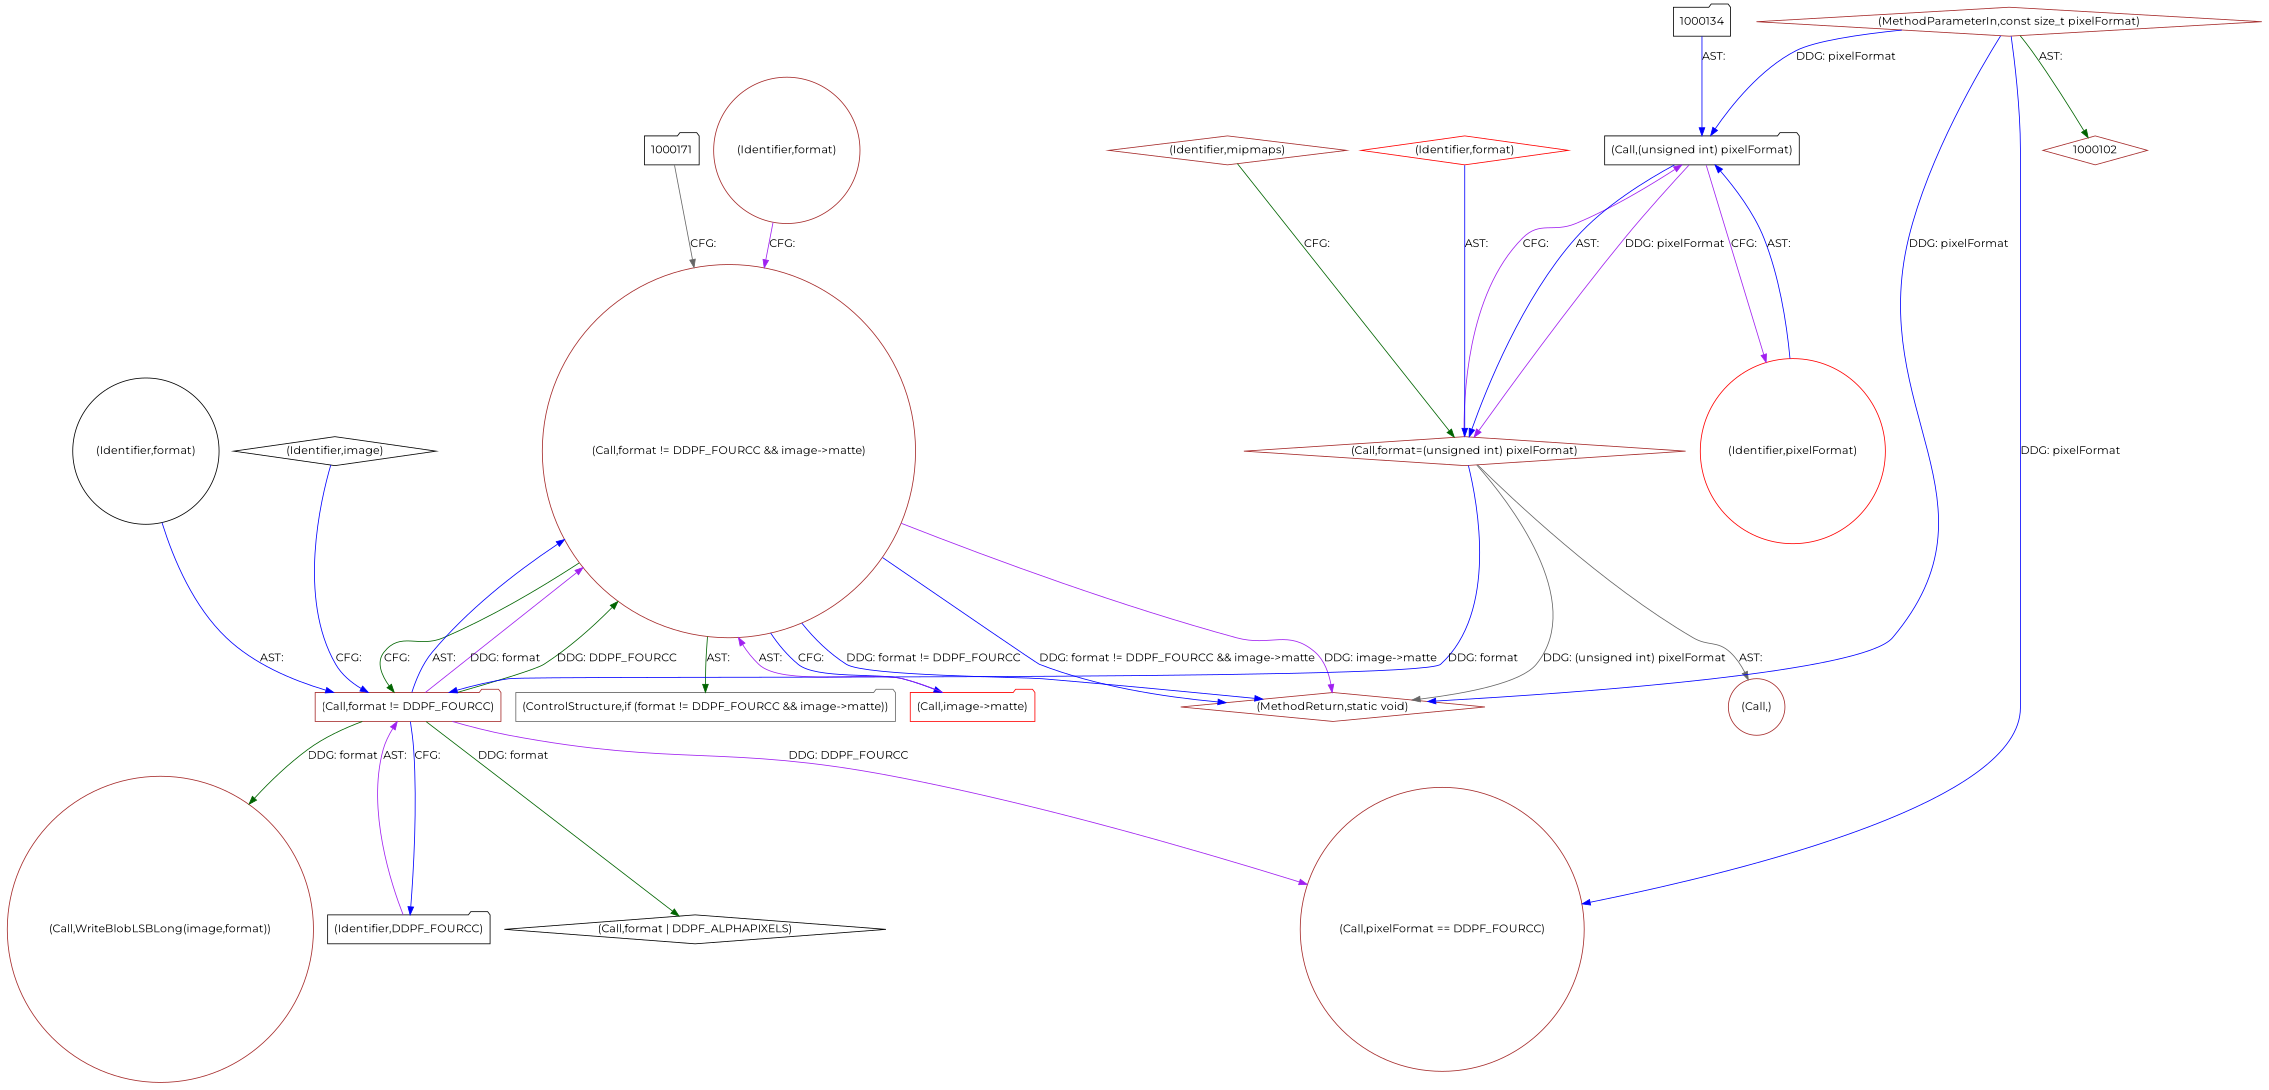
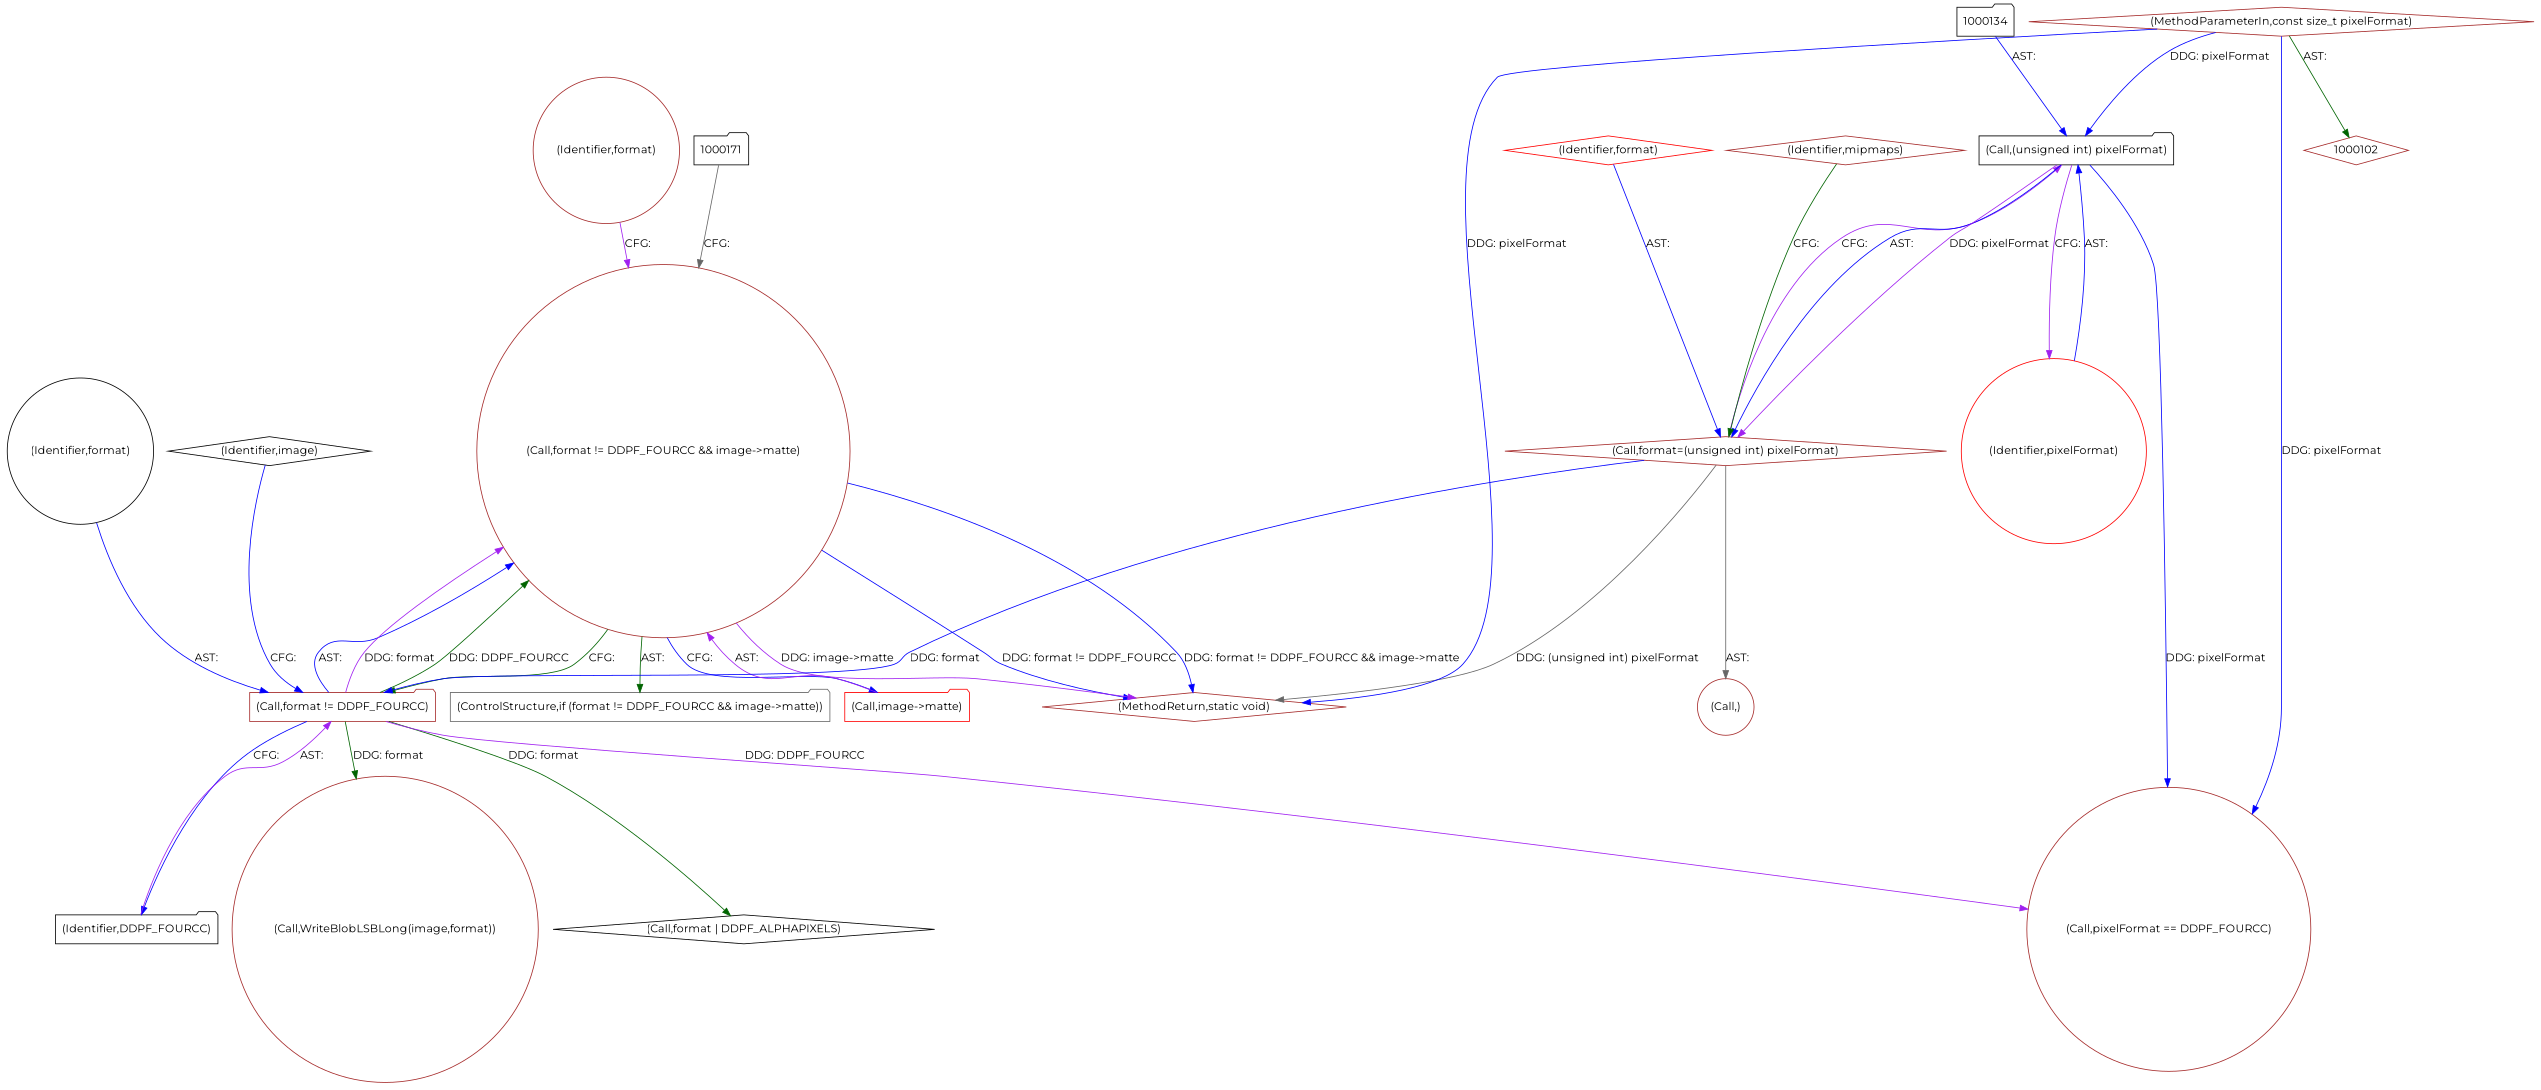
none -> (2163, 462)
